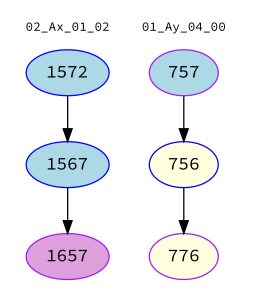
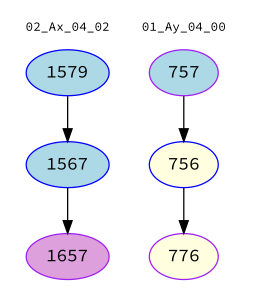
(68, 27) -> (68, 27)
(68, 73) -> (68, 73)
